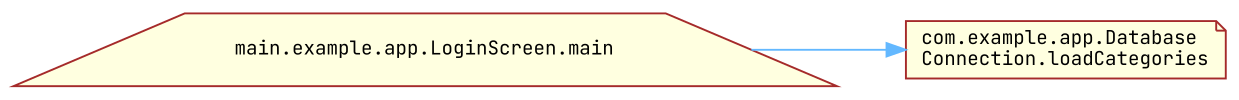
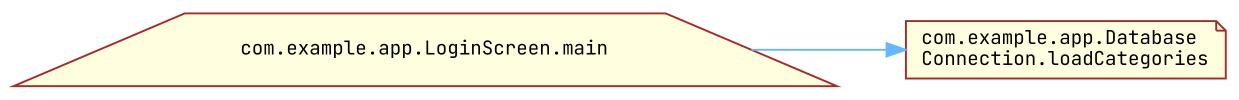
(425, 50) -> (425, 50)
